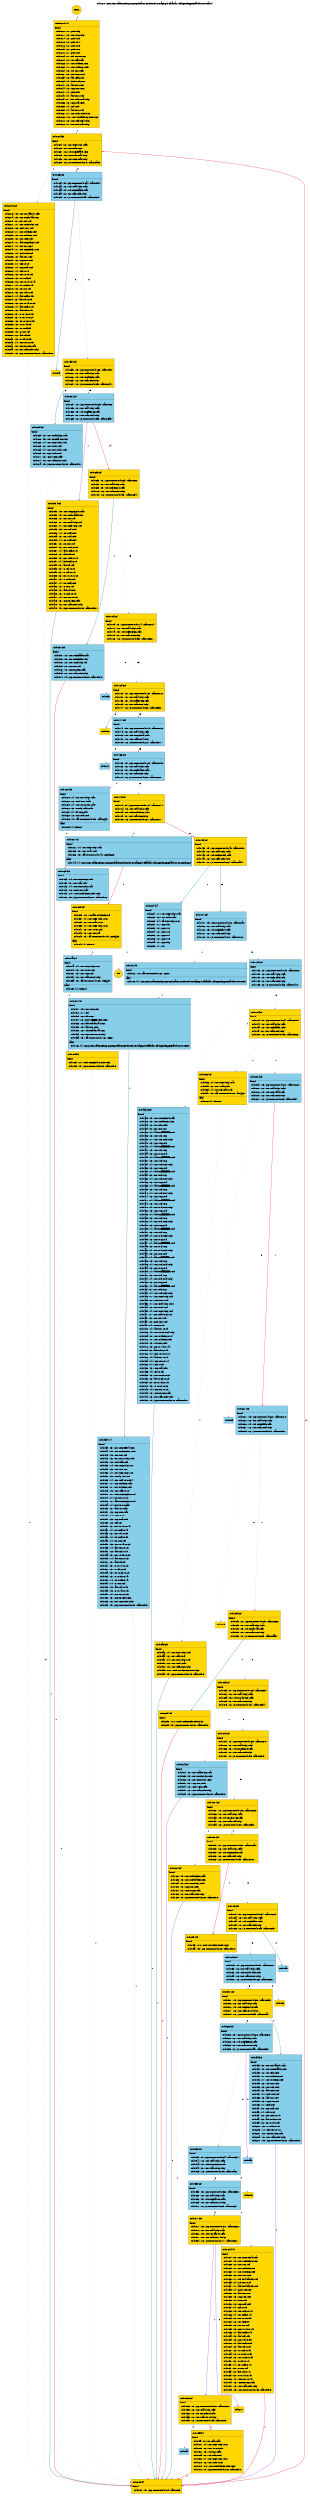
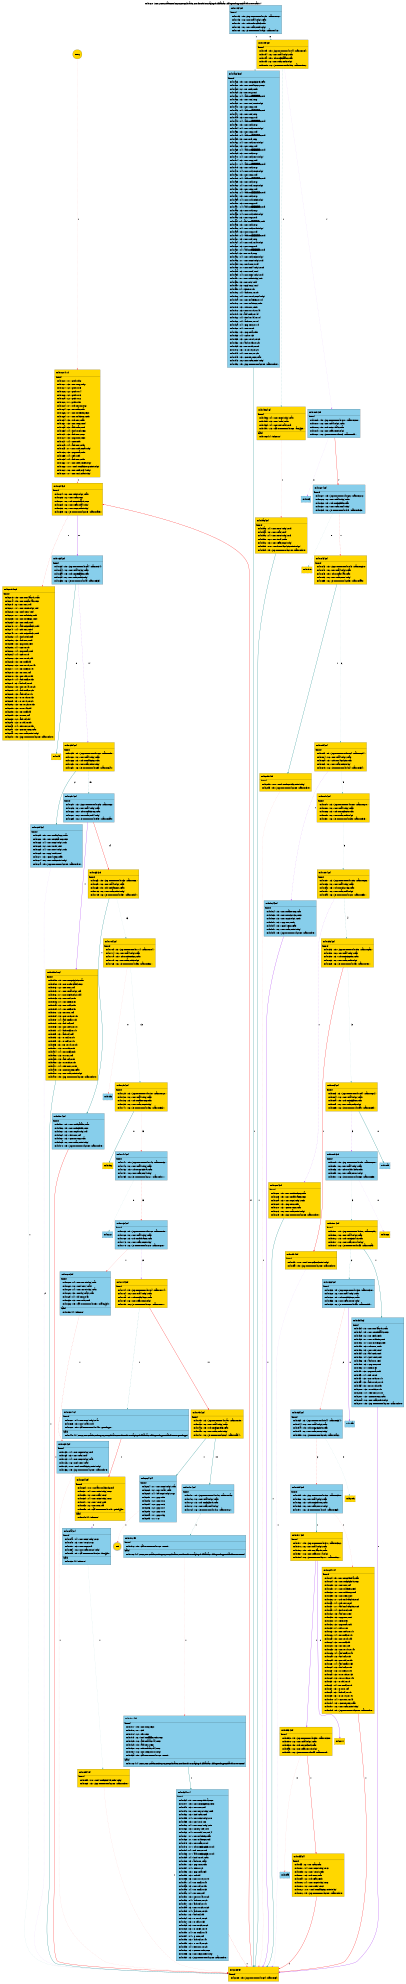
(247, 950) -> none
(161, 2102) -> (262, 1377)
